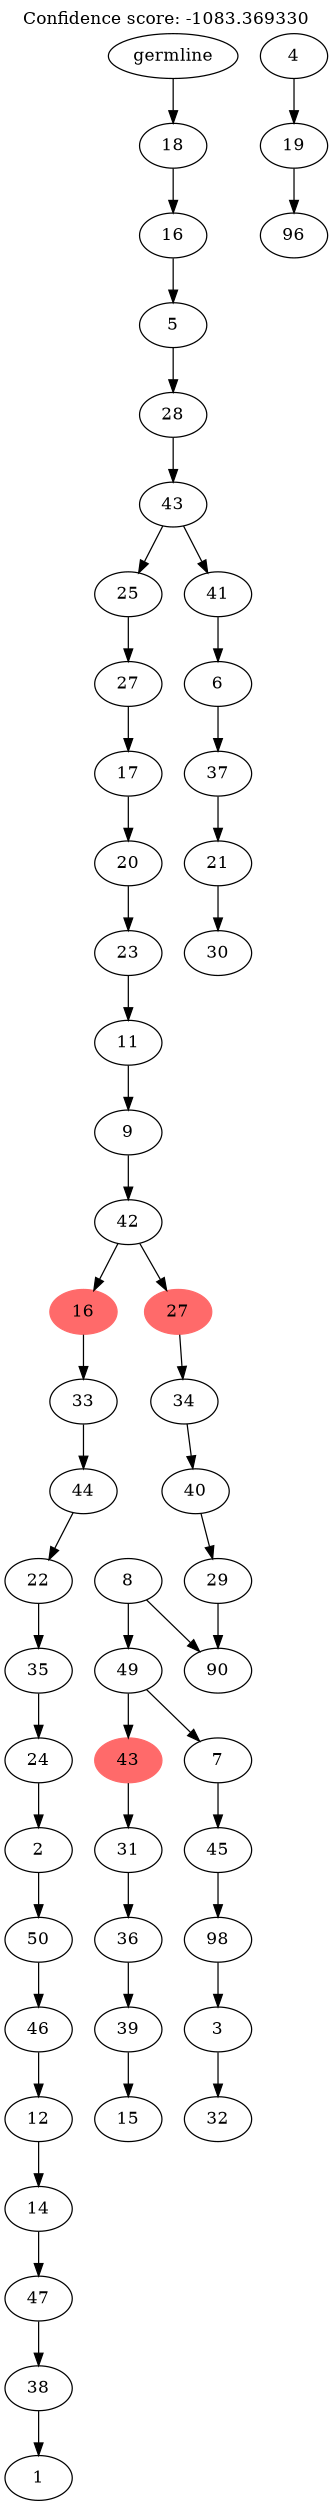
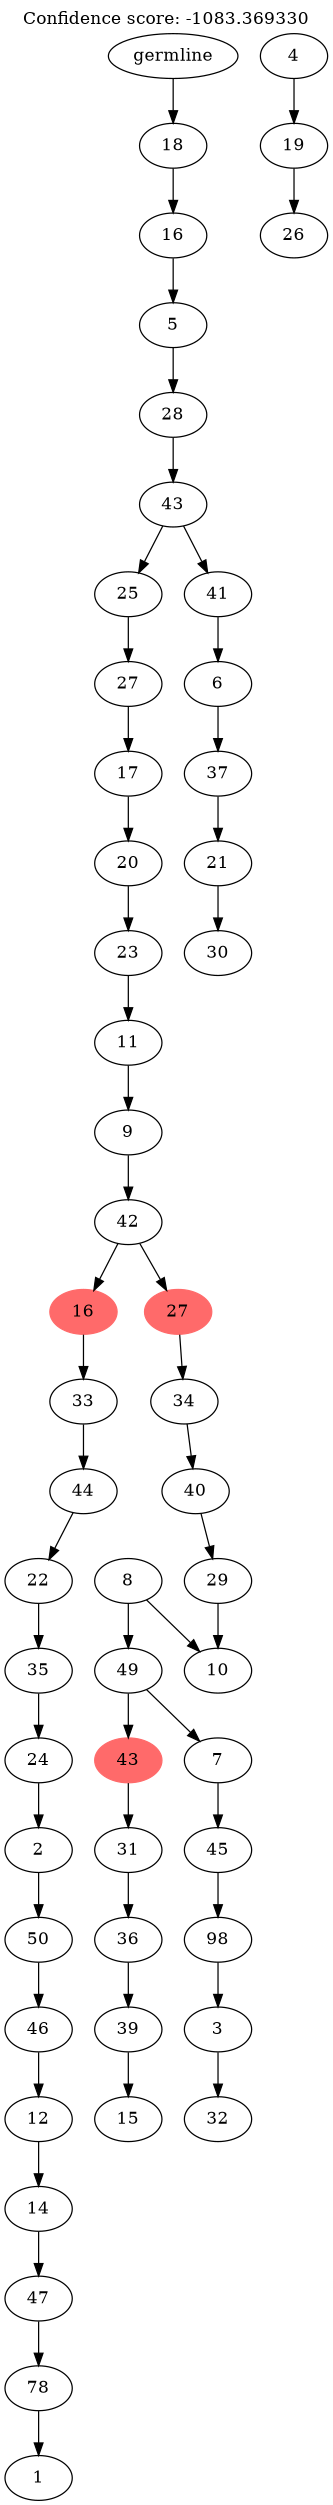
(294, 235) -> (294, 235)
(218, 1671) -> (218, 1671)
(39, 2388) -> (39, 2388)
